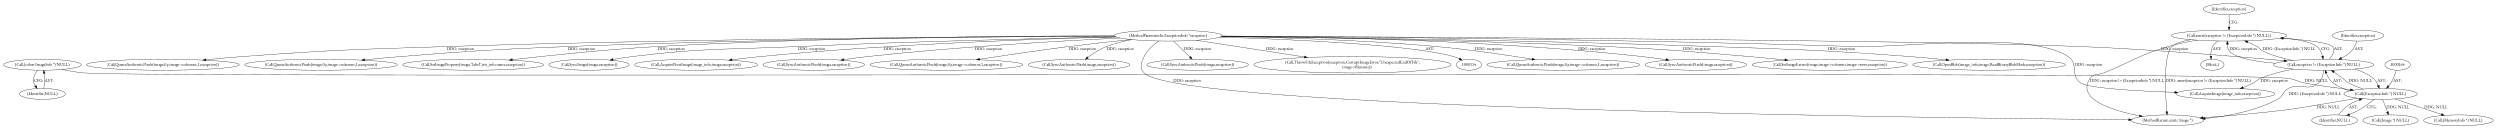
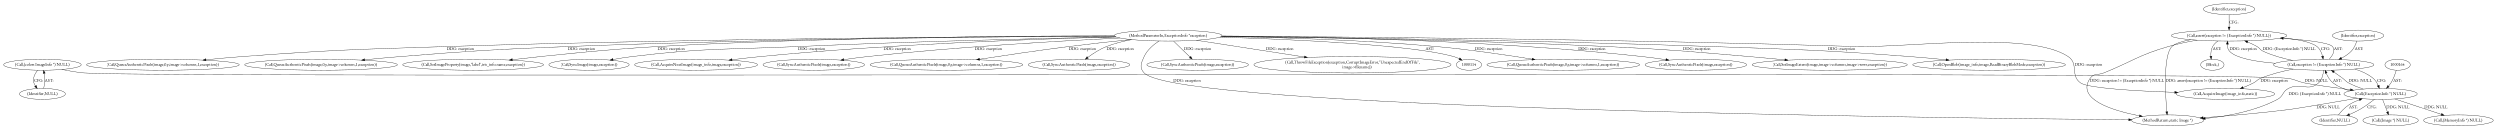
(1753, 40) -> none
(2382, 81) -> (2382, 81)
(2225, 94) -> (2225, 94)
